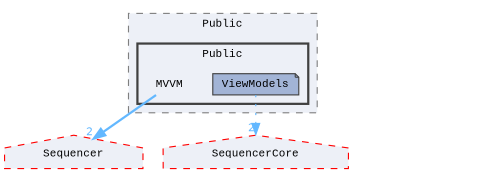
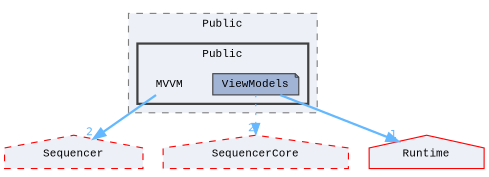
none -> (427, 154)
